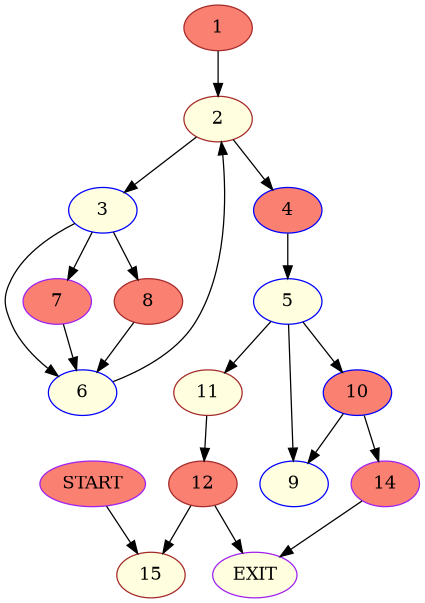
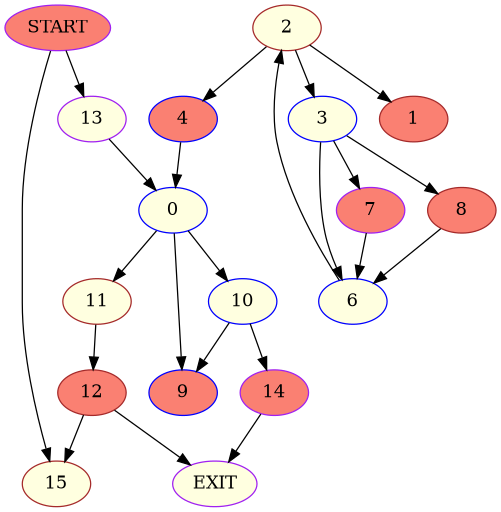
(218, 67) -> (345, 70)
none -> (92, 119)
(288, 301) -> (173, 210)
(357, 393) -> (243, 301)
(294, 484) -> (183, 393)
